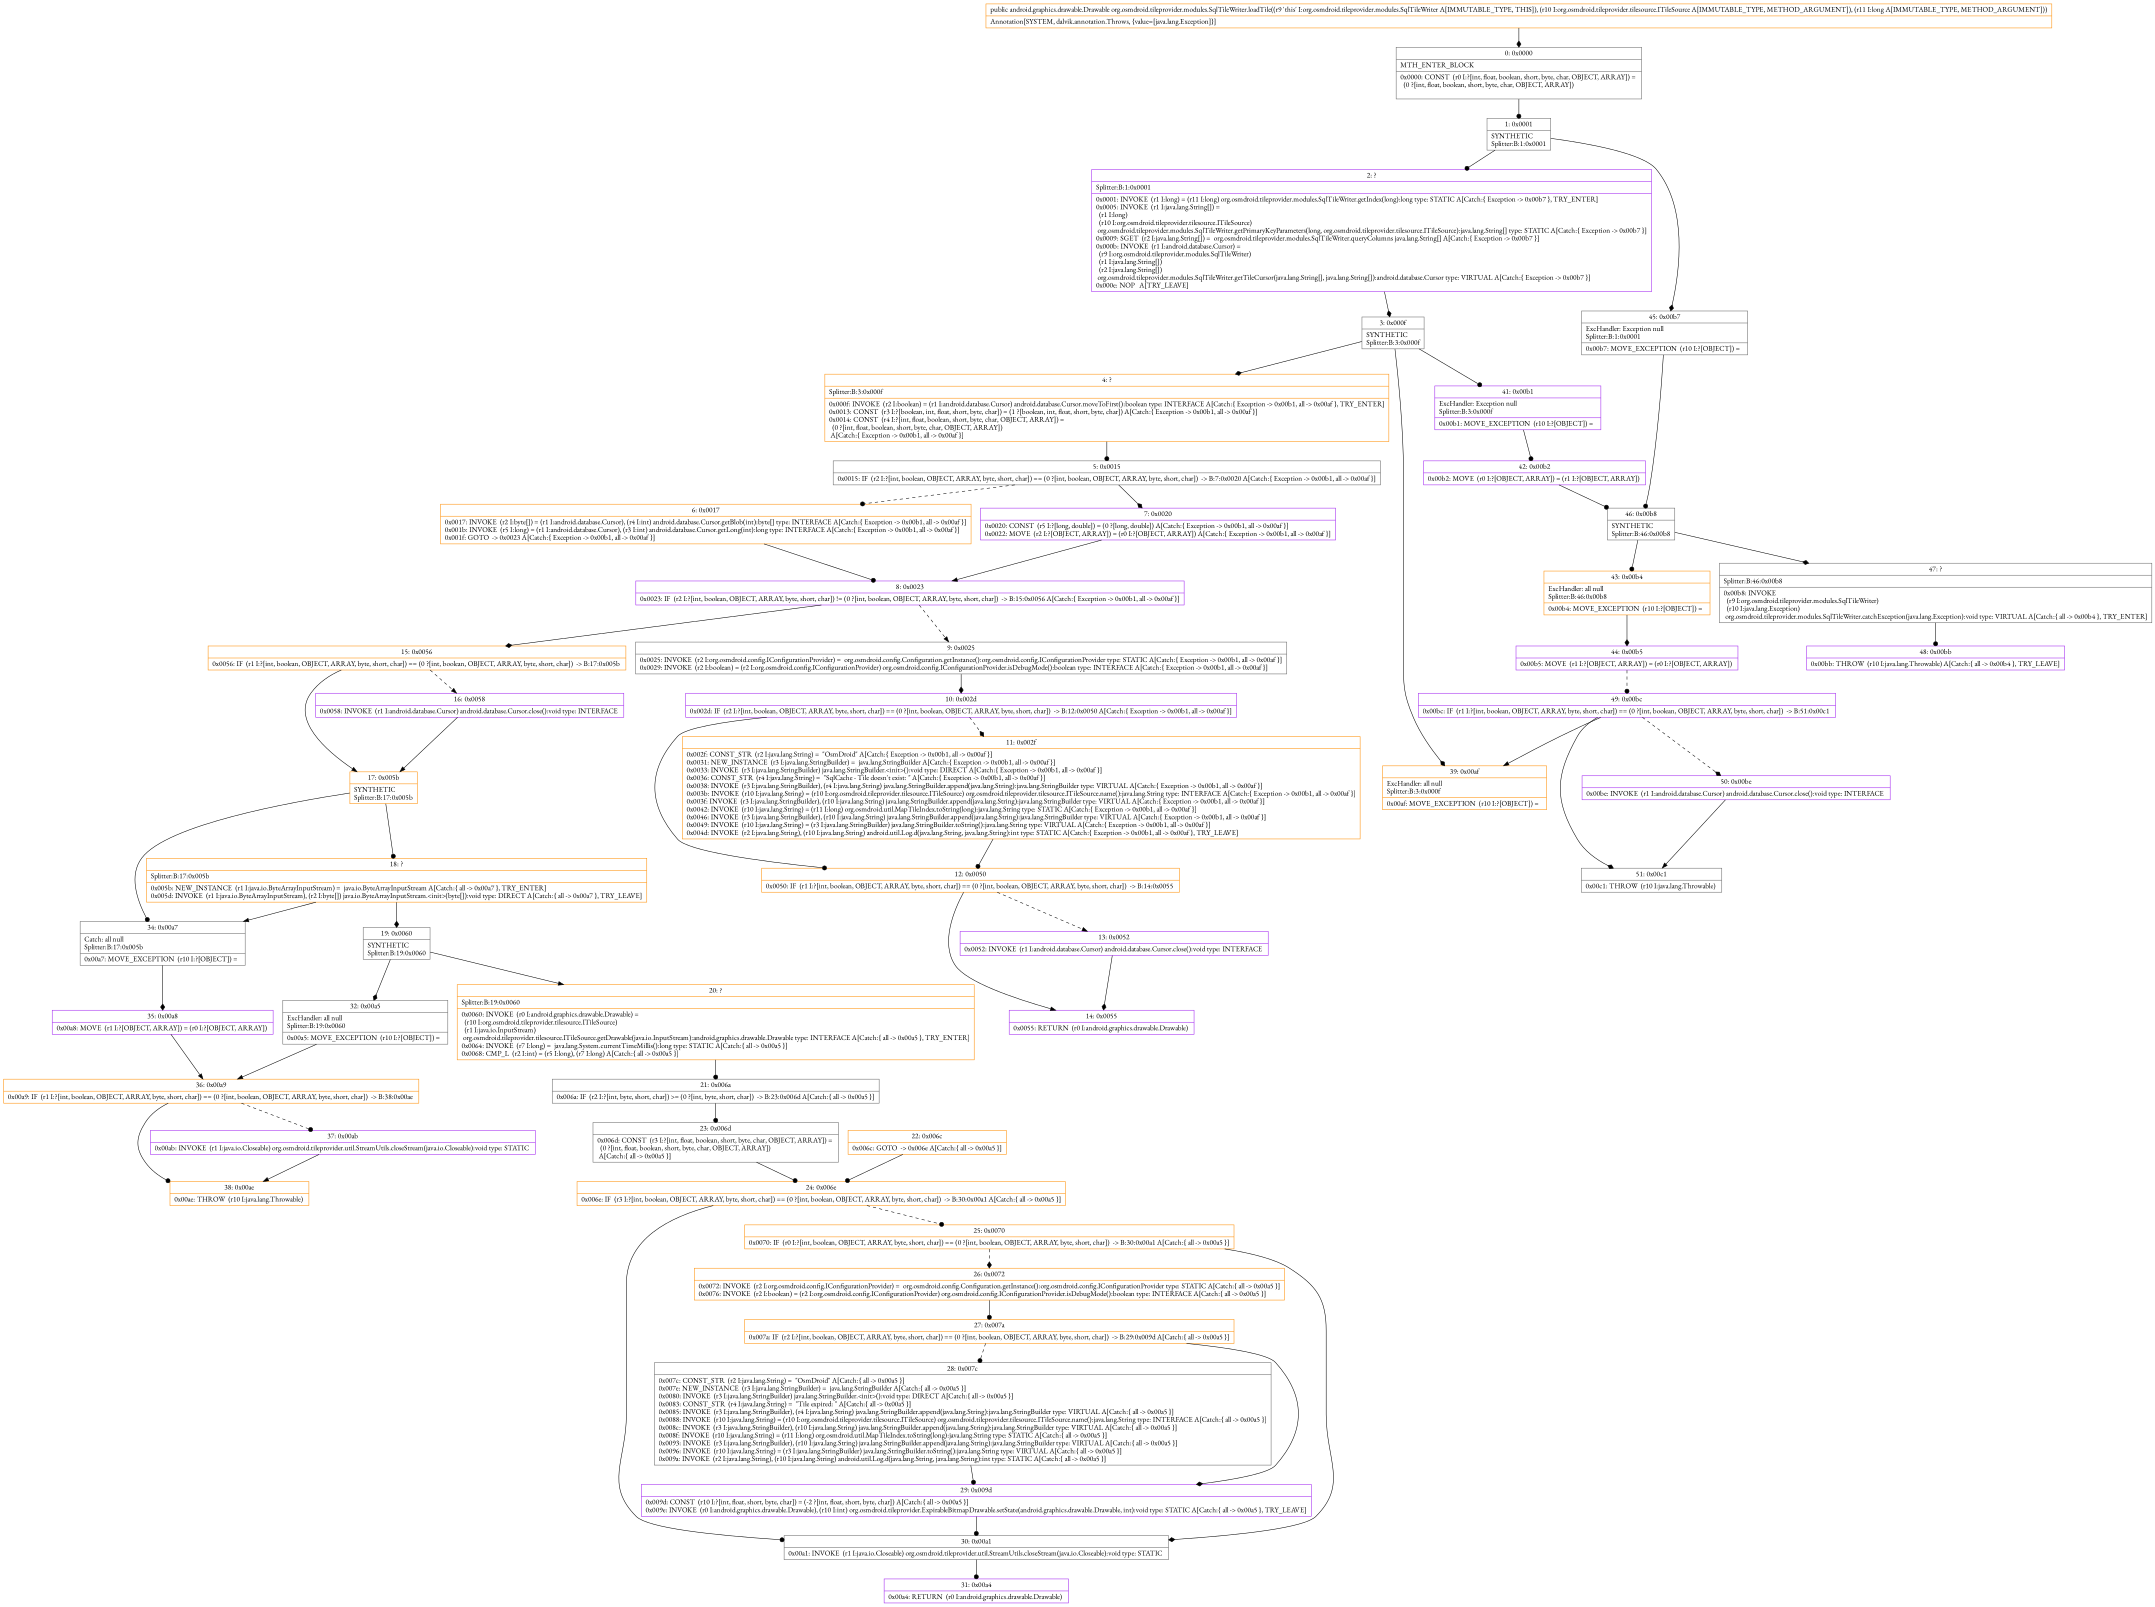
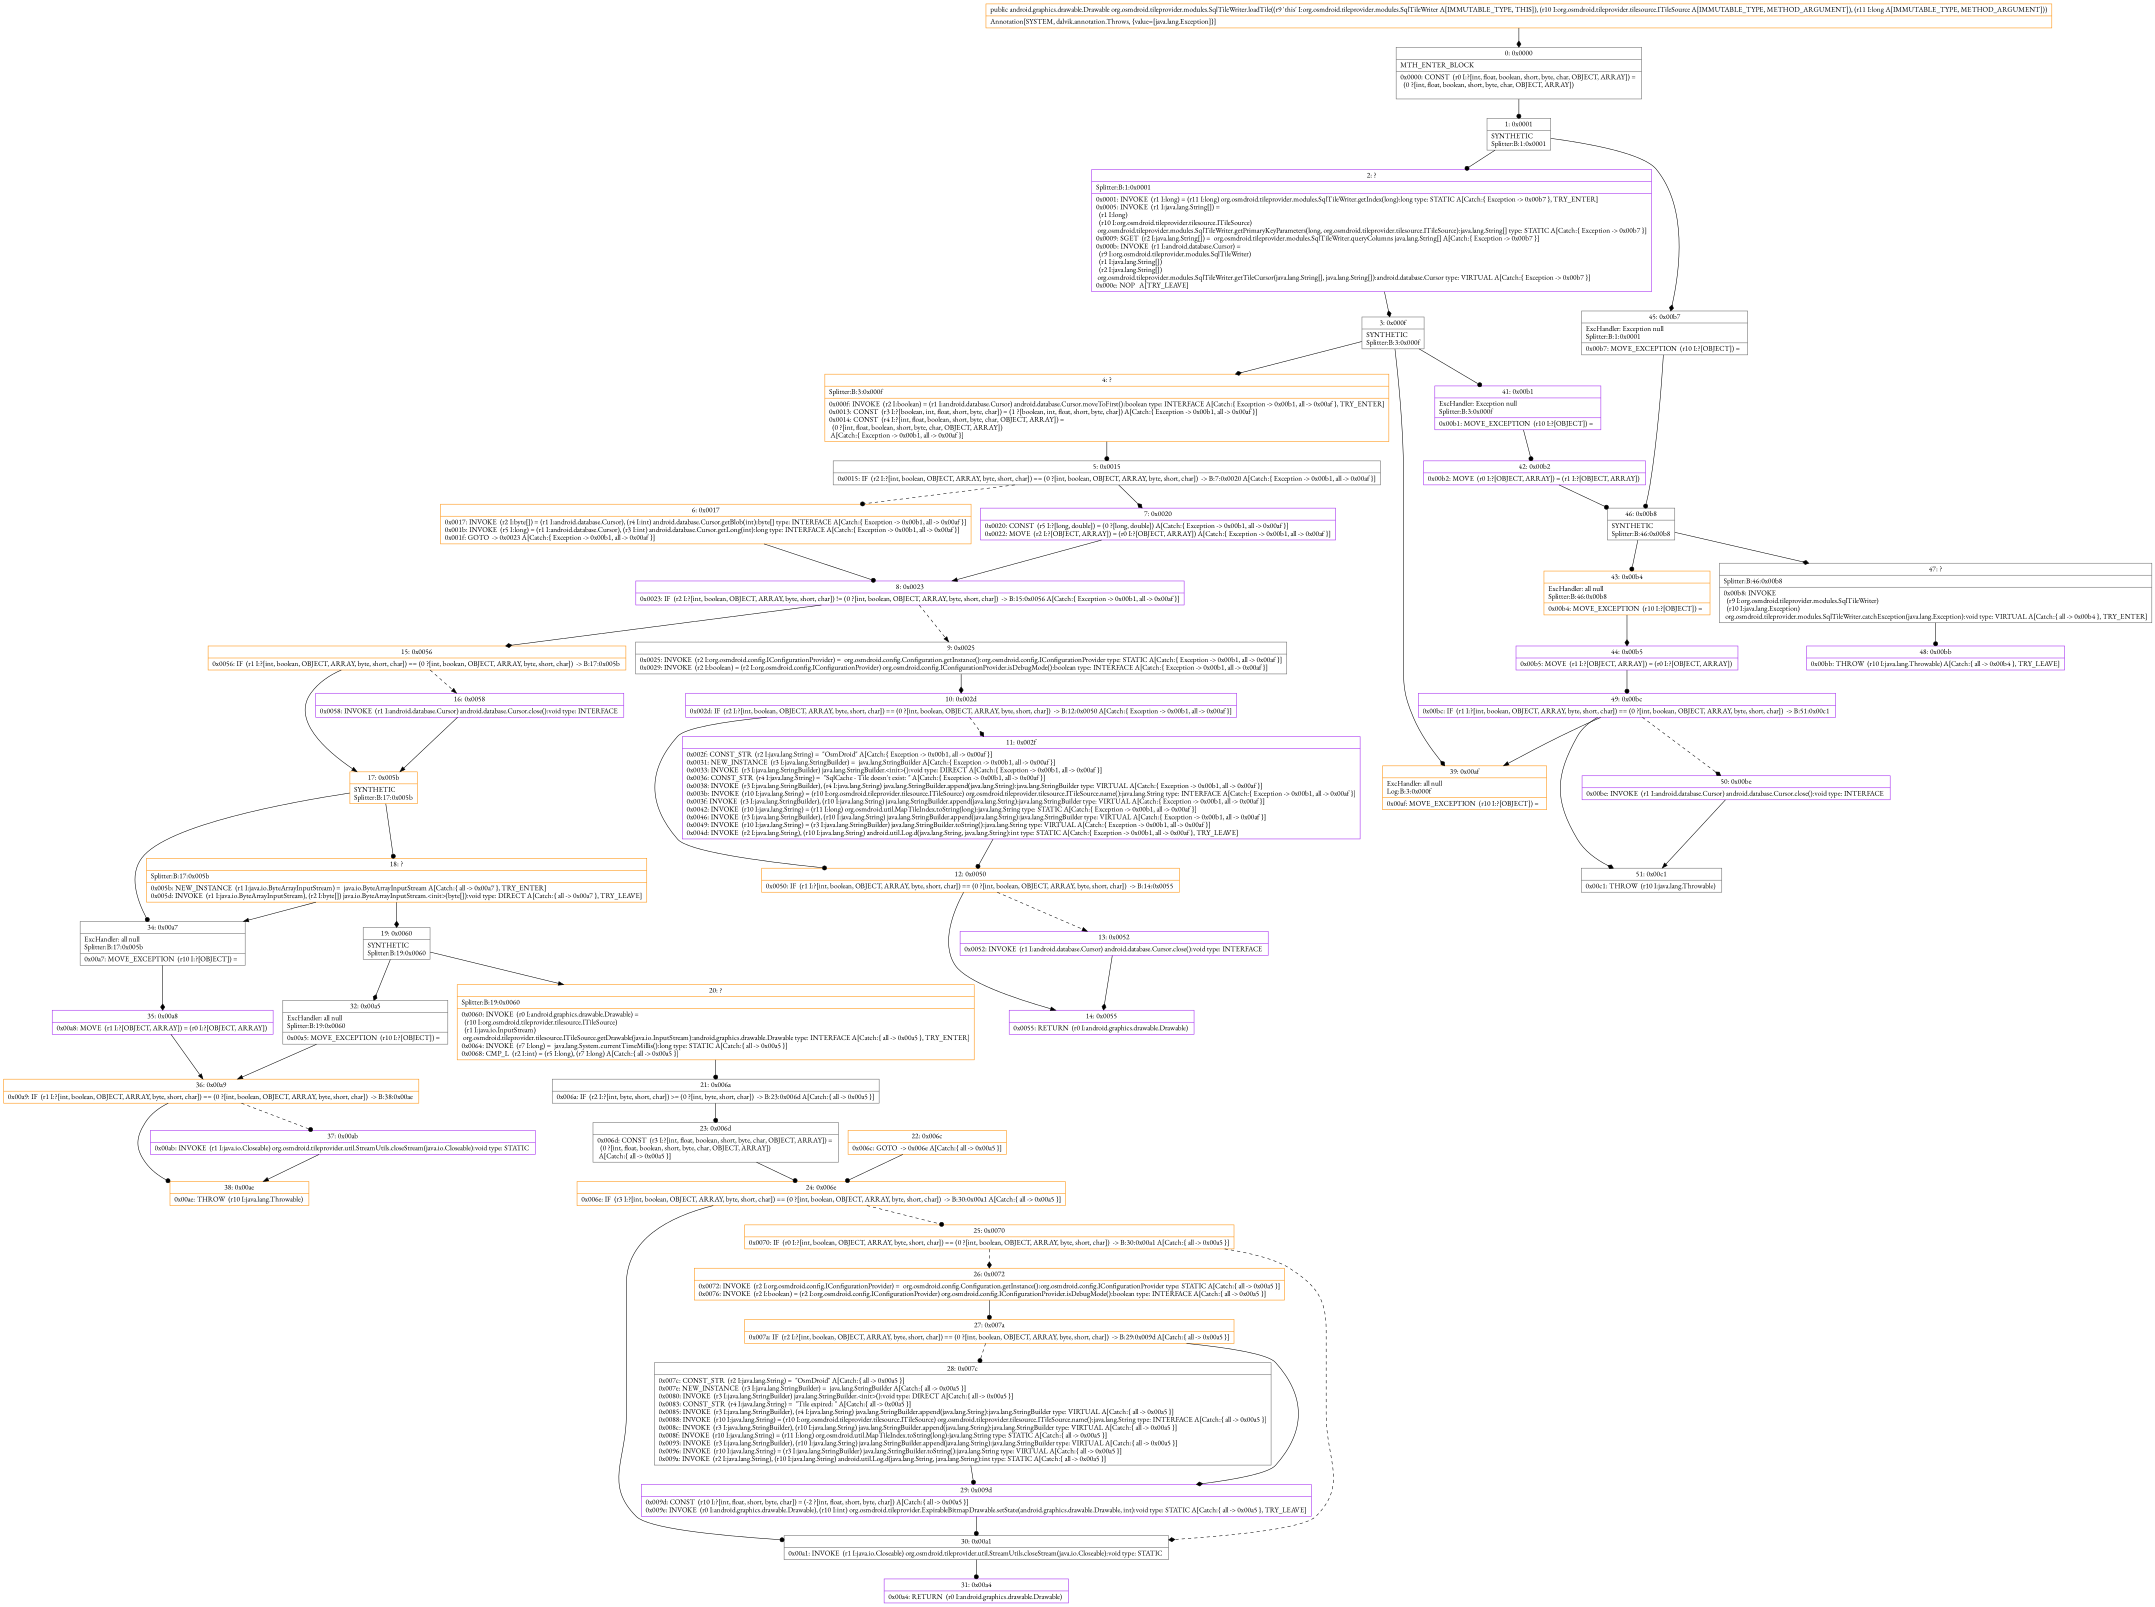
(1627, 680) -> (1627, 680)
(1021, 788) -> (1021, 788)
(1414, 791) -> (1409, 791)
(104, 939) -> (112, 939)
(1327, 1426) -> (1327, 1426)
